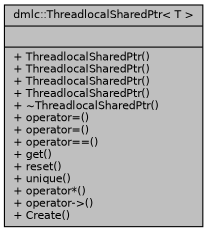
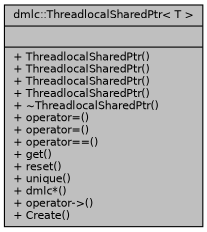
(50, 191) -> (40, 191)
